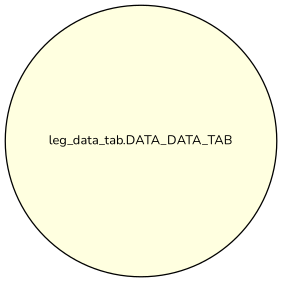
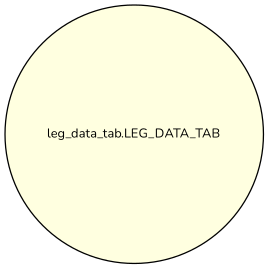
(141, 141) -> (134, 134)
